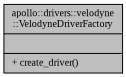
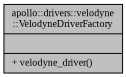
(45, 63) -> (52, 63)
